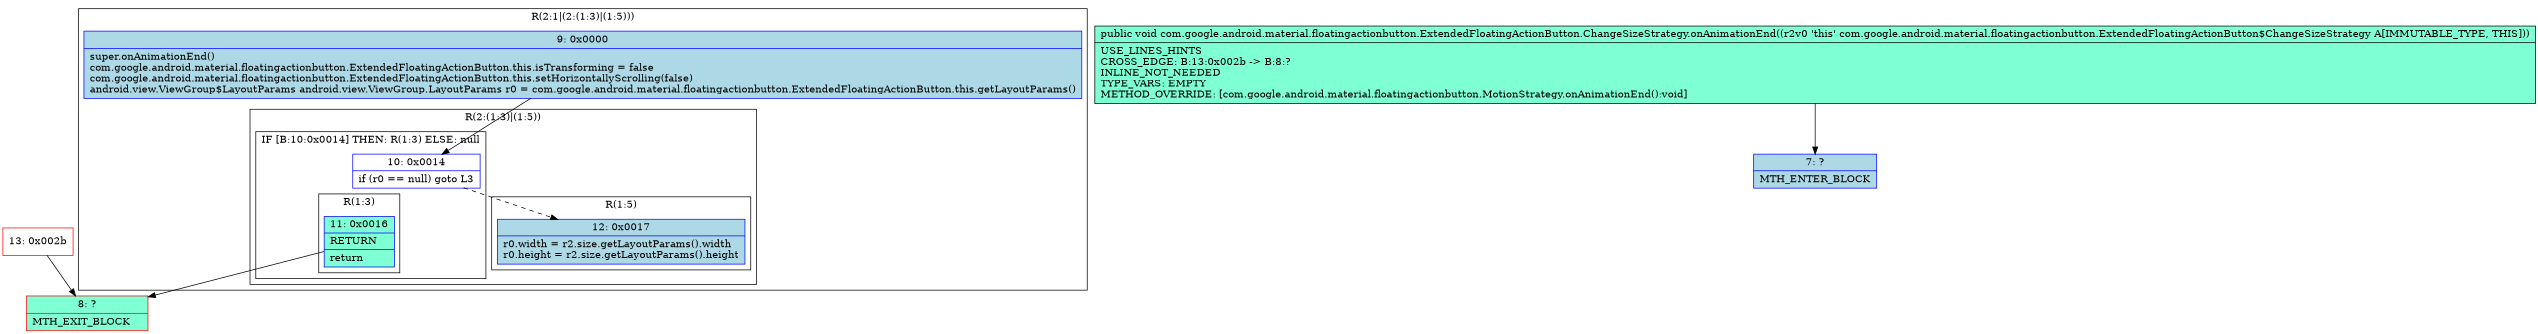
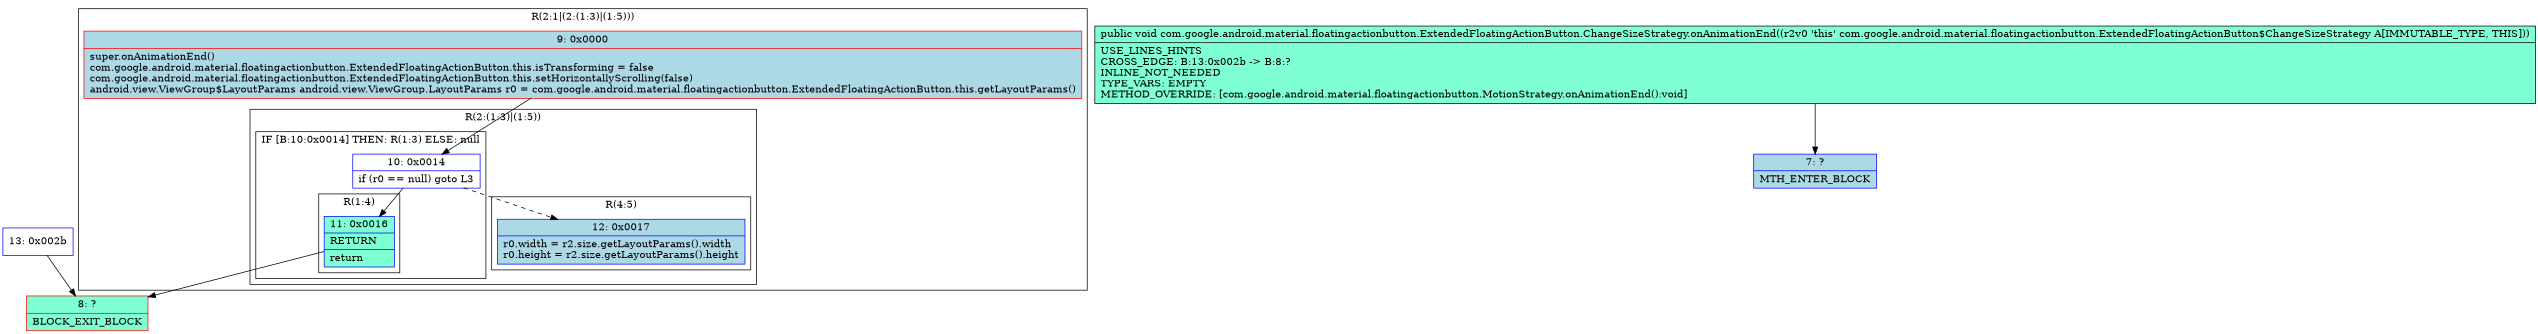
(583, 65) -> (583, 65)
none -> (394, 199)
(359, 202) -> (359, 202)
(621, 205) -> (621, 205)
(38, 242) -> (38, 242)
(81, 322) -> (87, 322)
